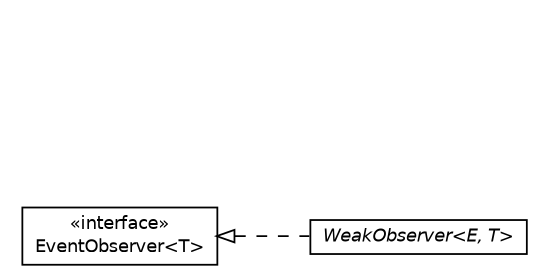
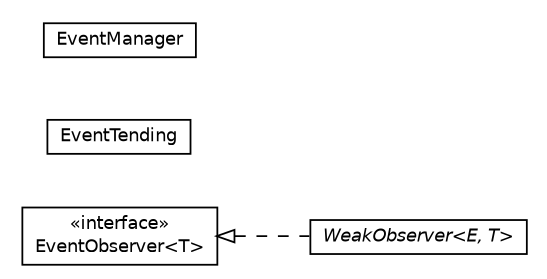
none -> (119, 39)
none -> (119, 136)
